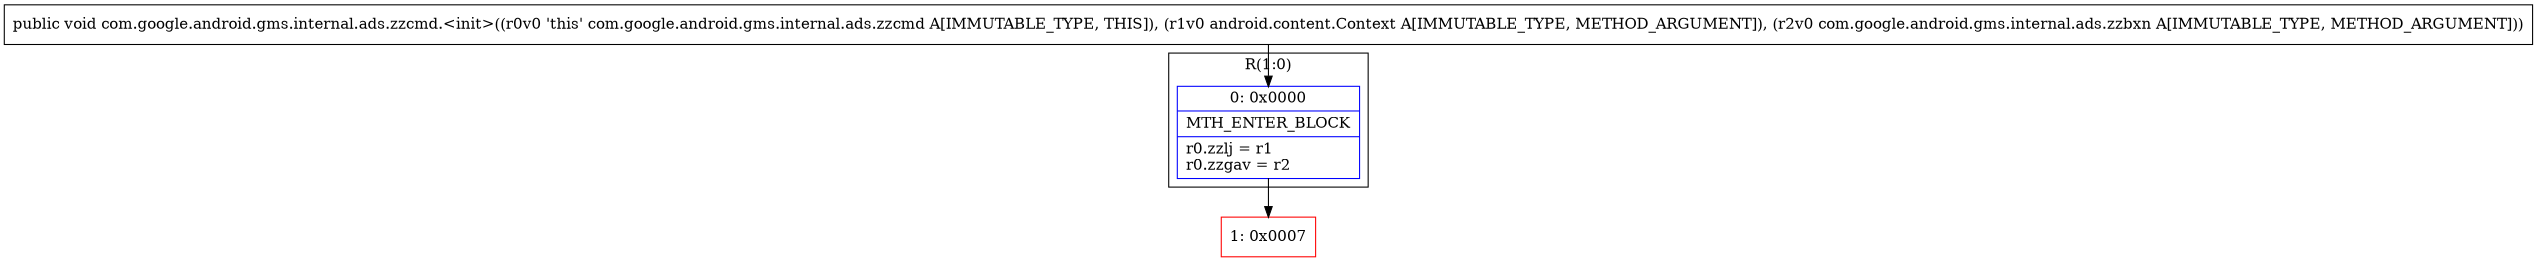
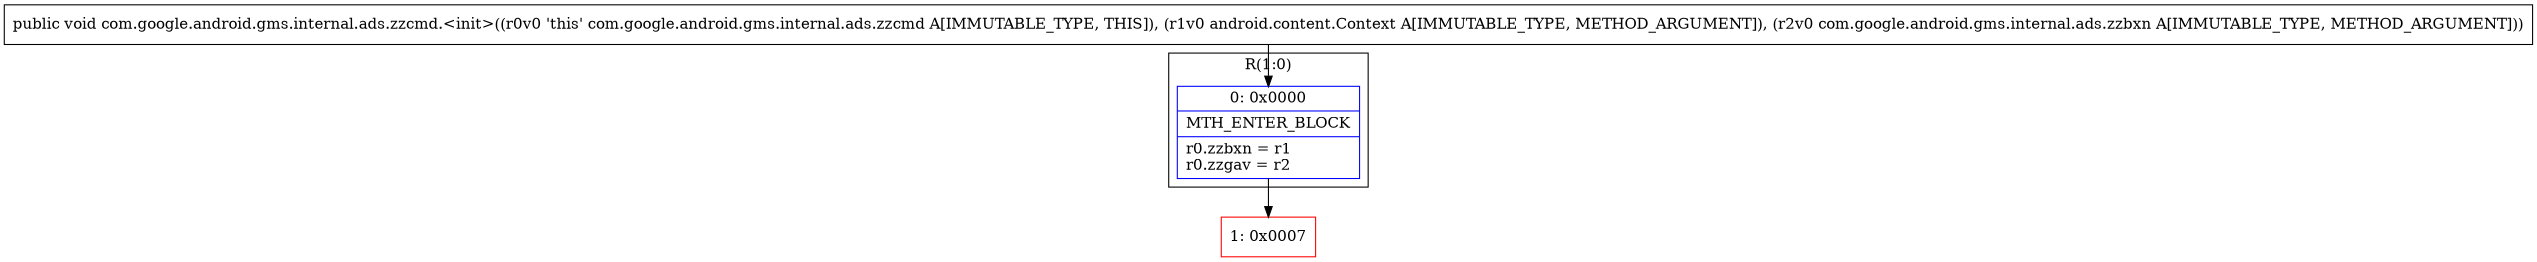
(1230, 149) -> (1239, 149)
